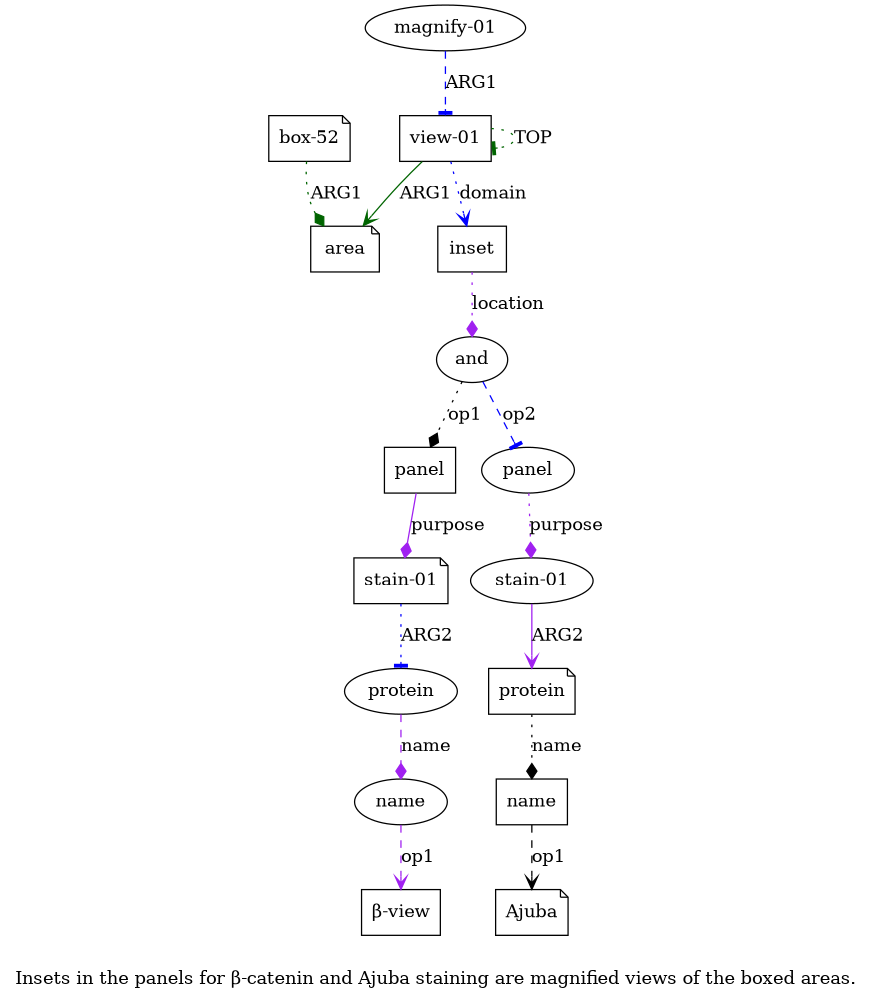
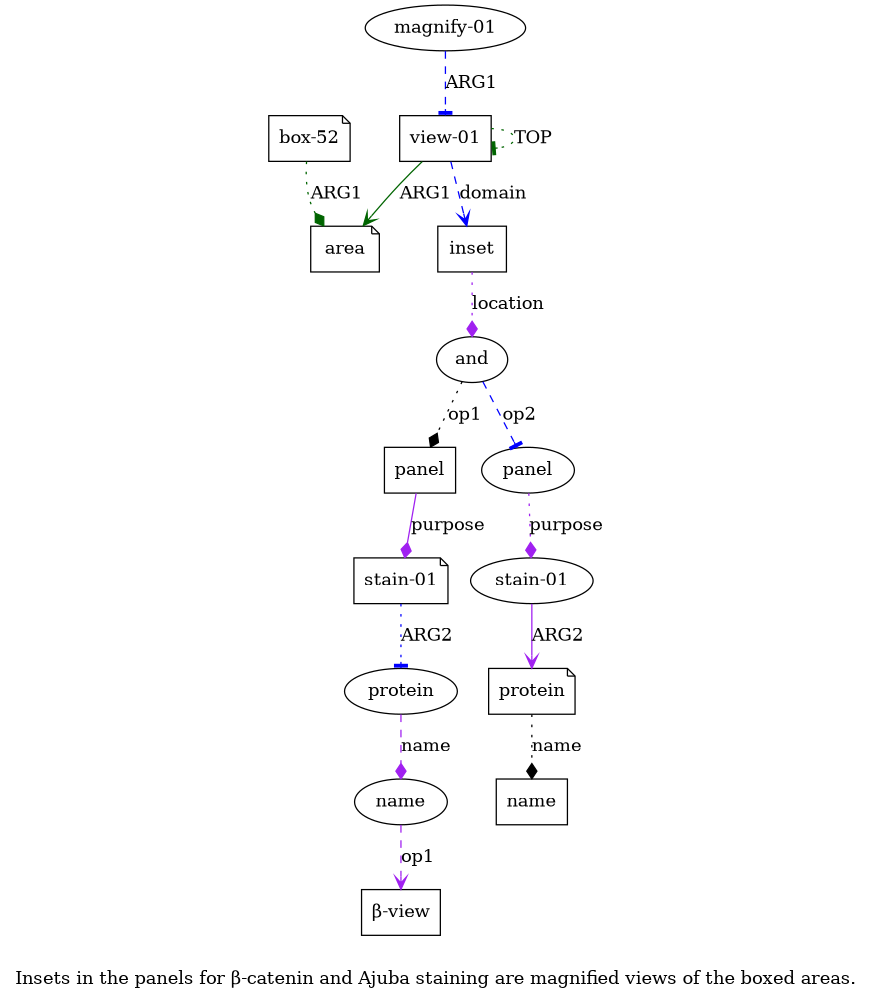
(457, 187) -> (457, 187)
(532, 912) -> none
